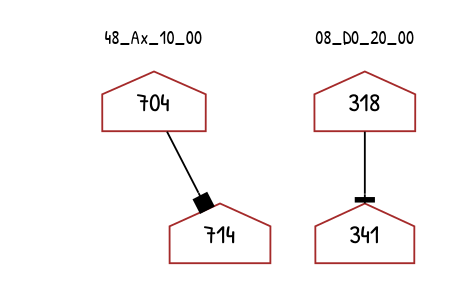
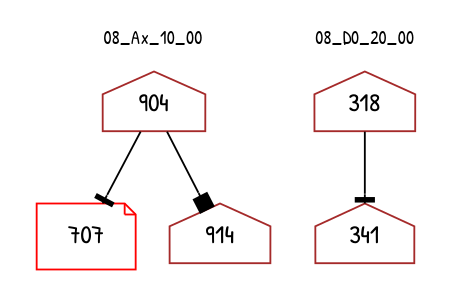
(154, 39) -> (154, 39)
(154, 104) -> (154, 104)
none -> (86, 236)
(220, 236) -> (220, 236)
